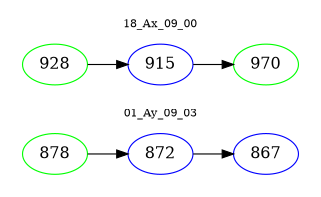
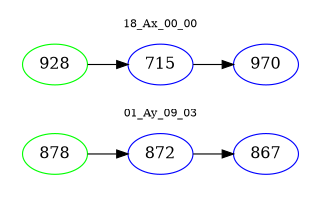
(160, 24) -> (160, 24)
(160, 65) -> (160, 65)
(266, 65) -> (266, 65)
